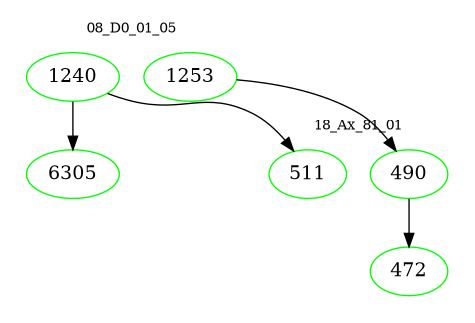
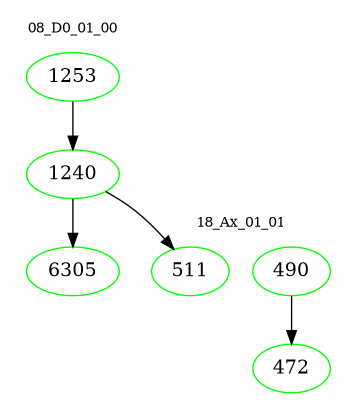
(132, 29) -> (73, 29)
(318, 95) -> (73, 119)
(358, 126) -> (241, 223)
